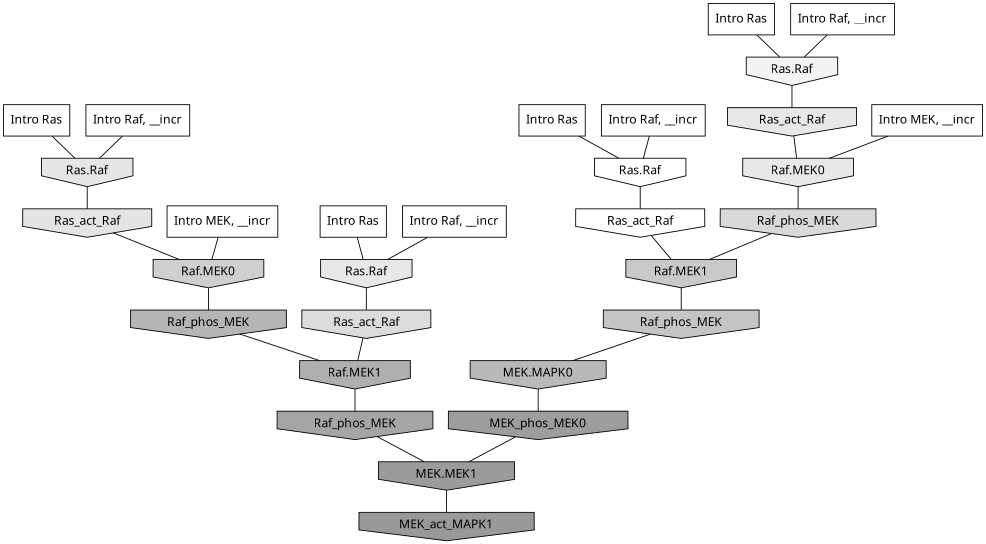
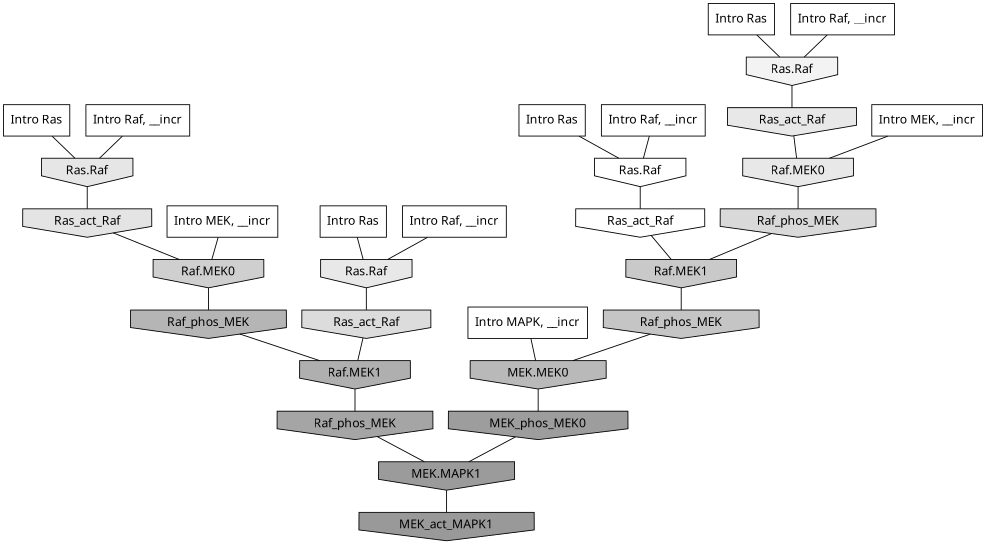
none -> (528, 323)
(538, 373) -> (538, 373)
(447, 474) -> (447, 474)
